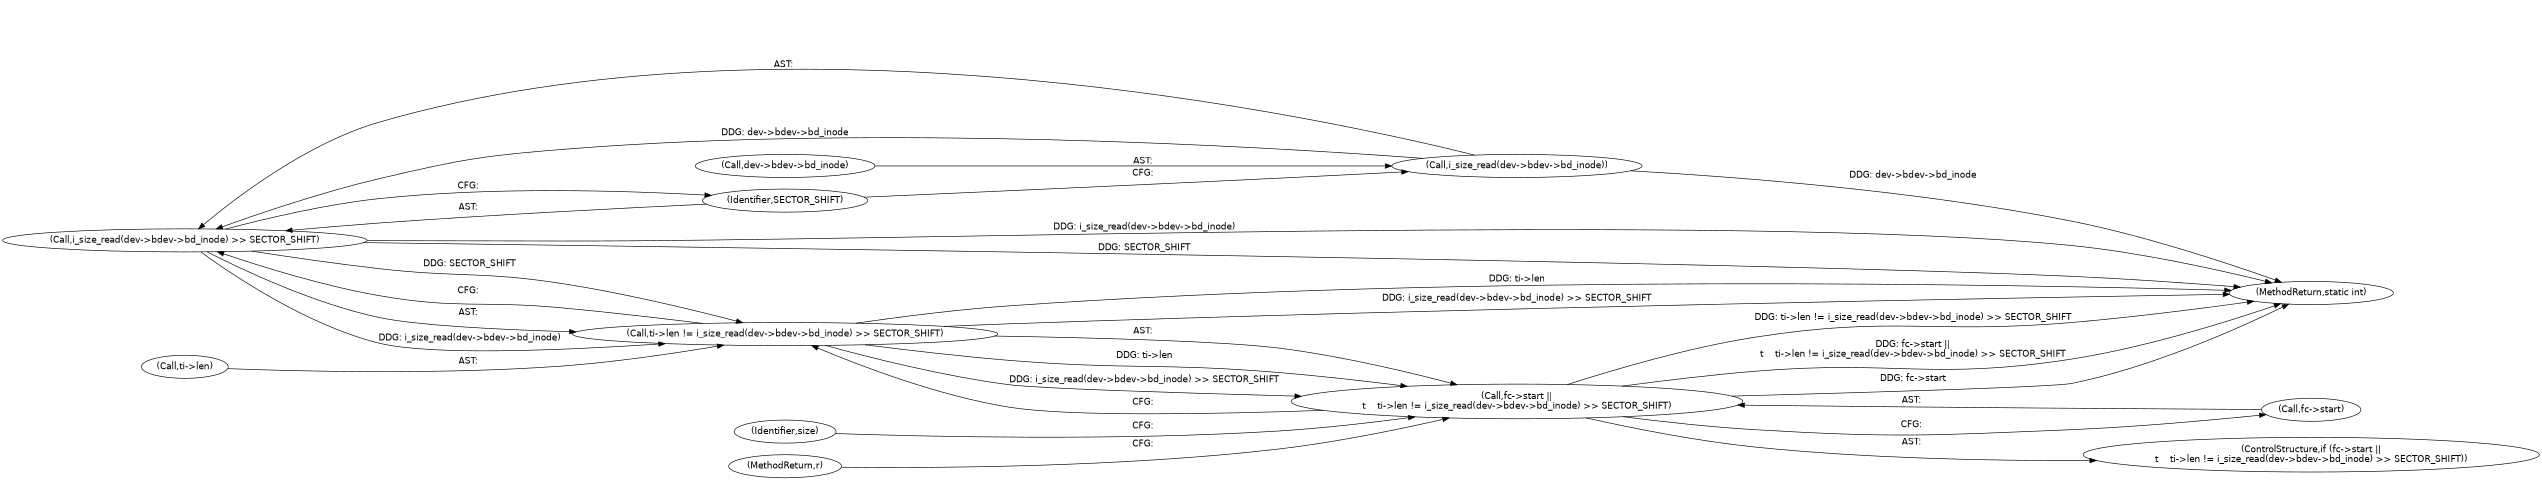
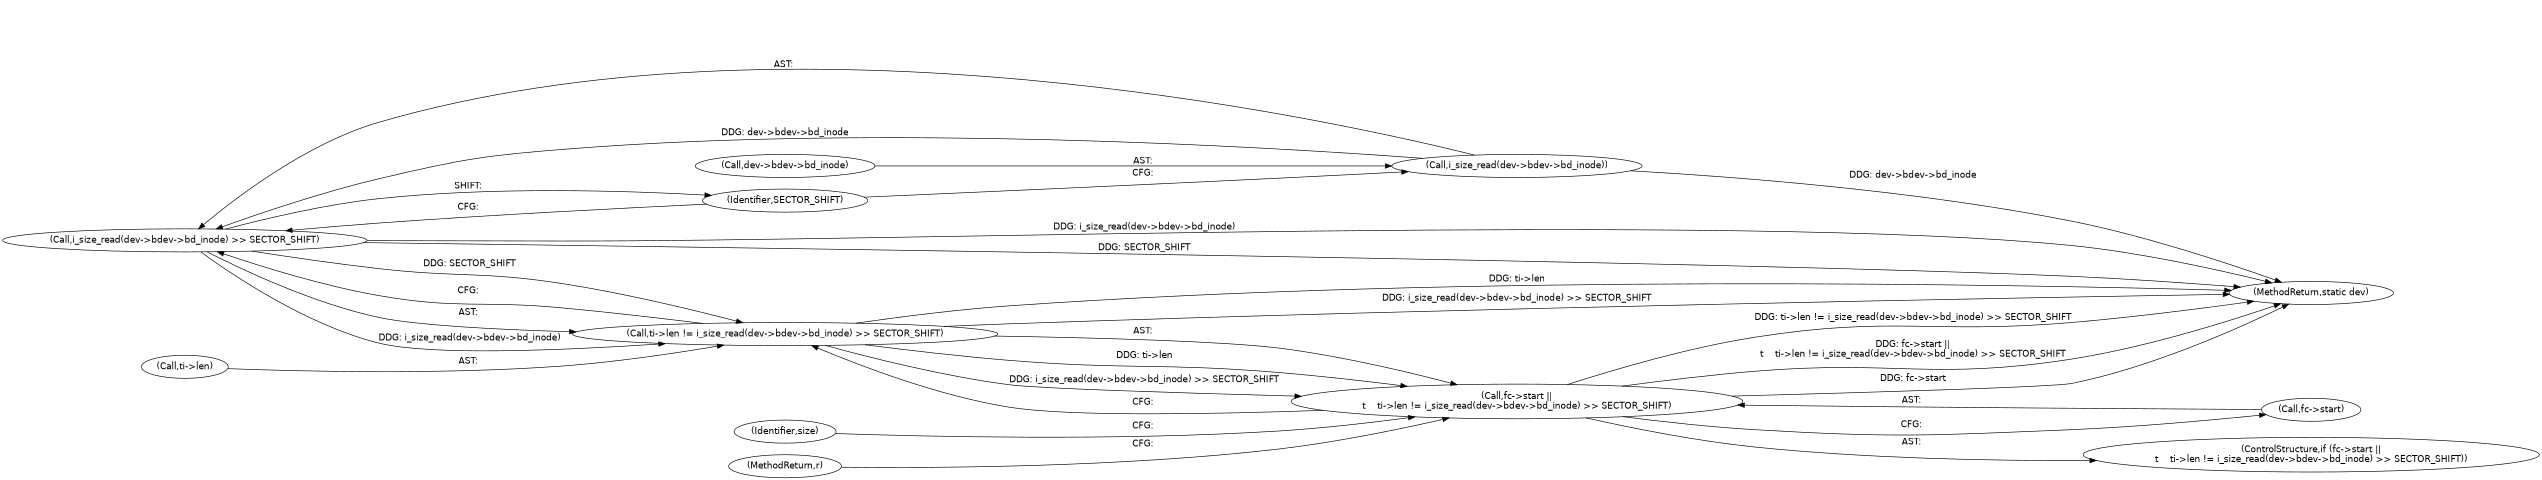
(470, 186) -> (470, 186)
(470, 207) -> (470, 207)
(2311, 293) -> (2311, 293)
